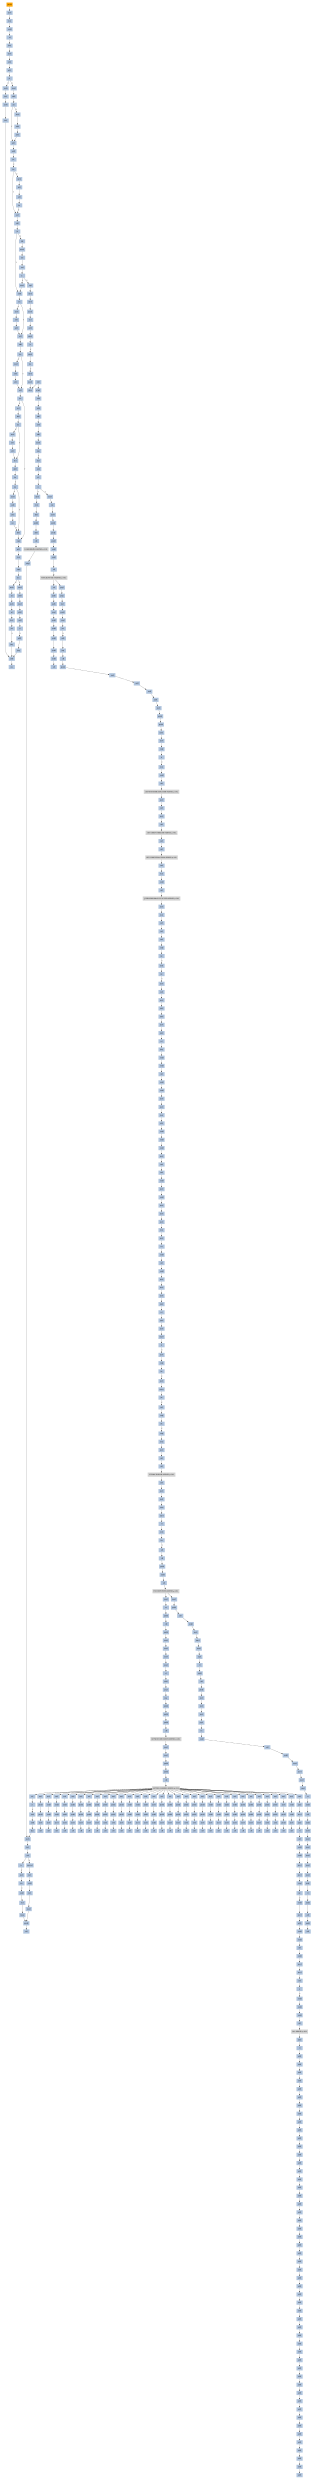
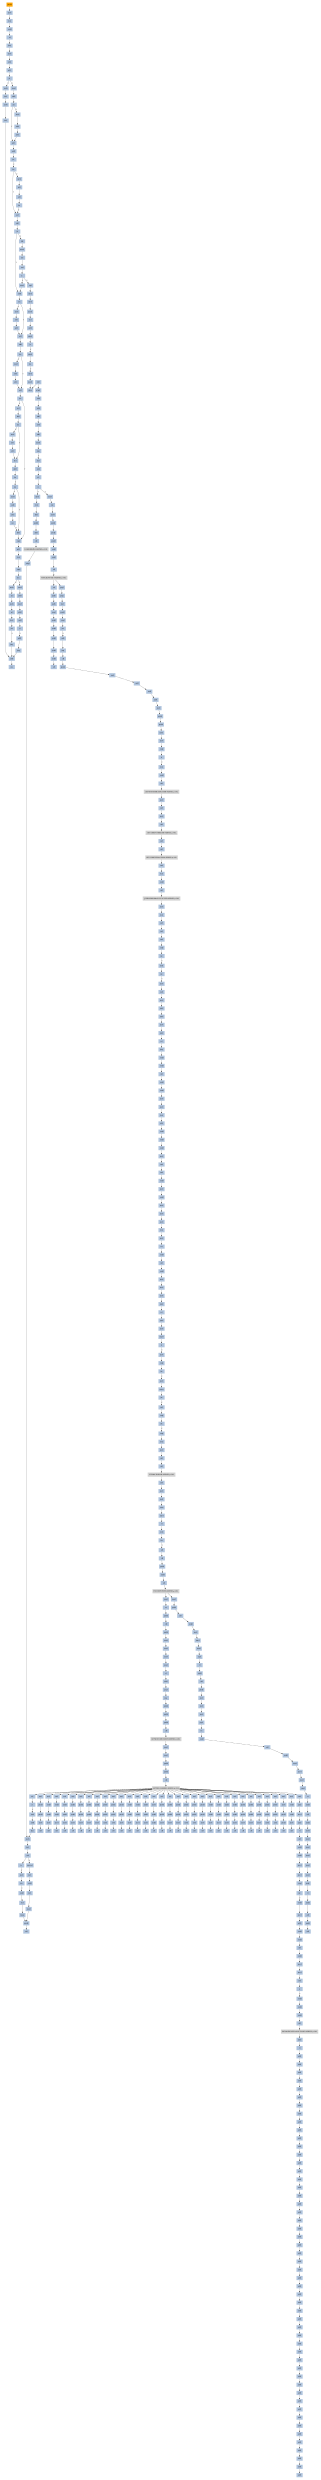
(300, 2032) -> (300, 2032)
